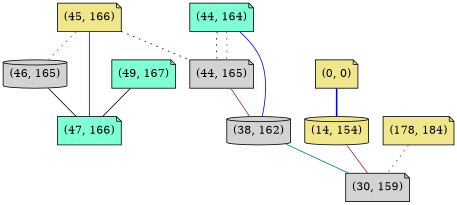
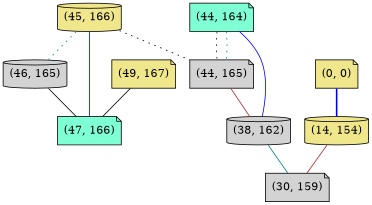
(89, 17) -> (89, 17)
(144, 74) -> (144, 74)
(419, 131) -> none
